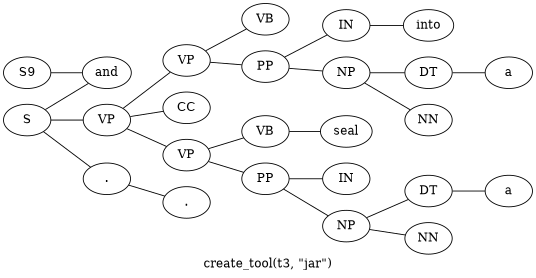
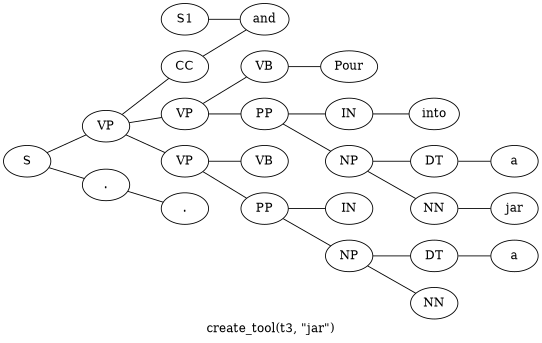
none -> (349, 67)
(27, 73) -> (185, 19)
(67, 96) -> (225, 43)
(346, 131) -> none
none -> (515, 209)
